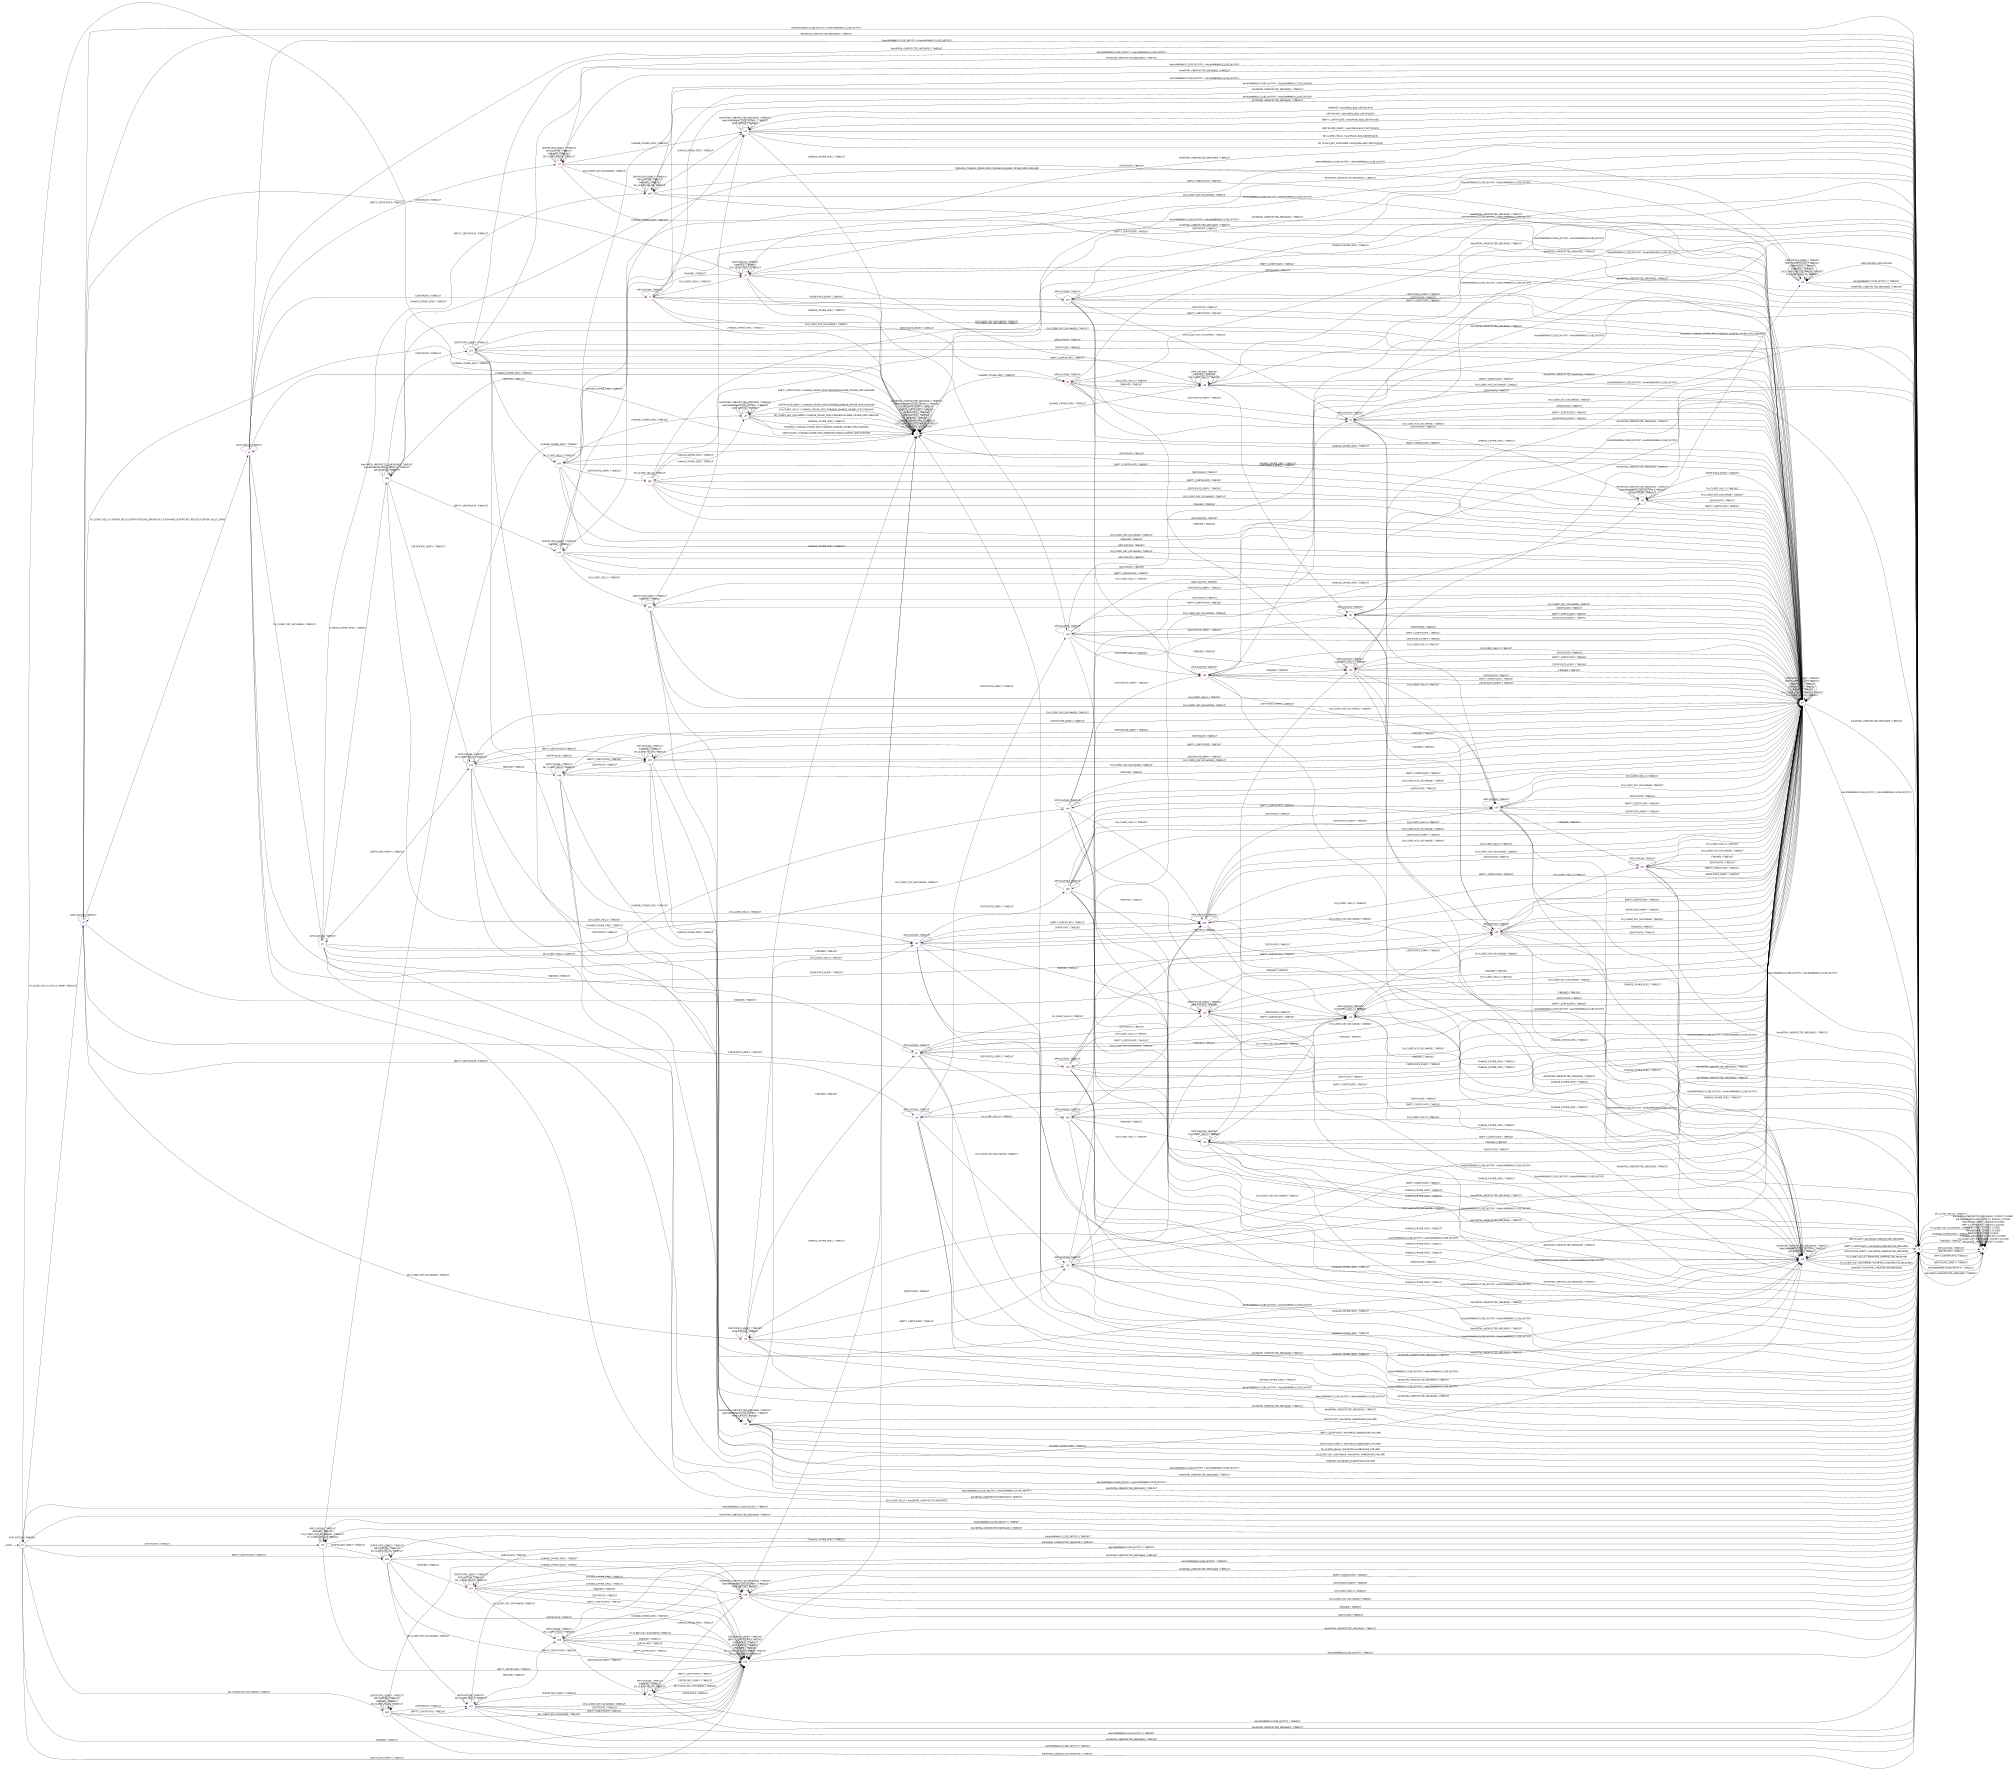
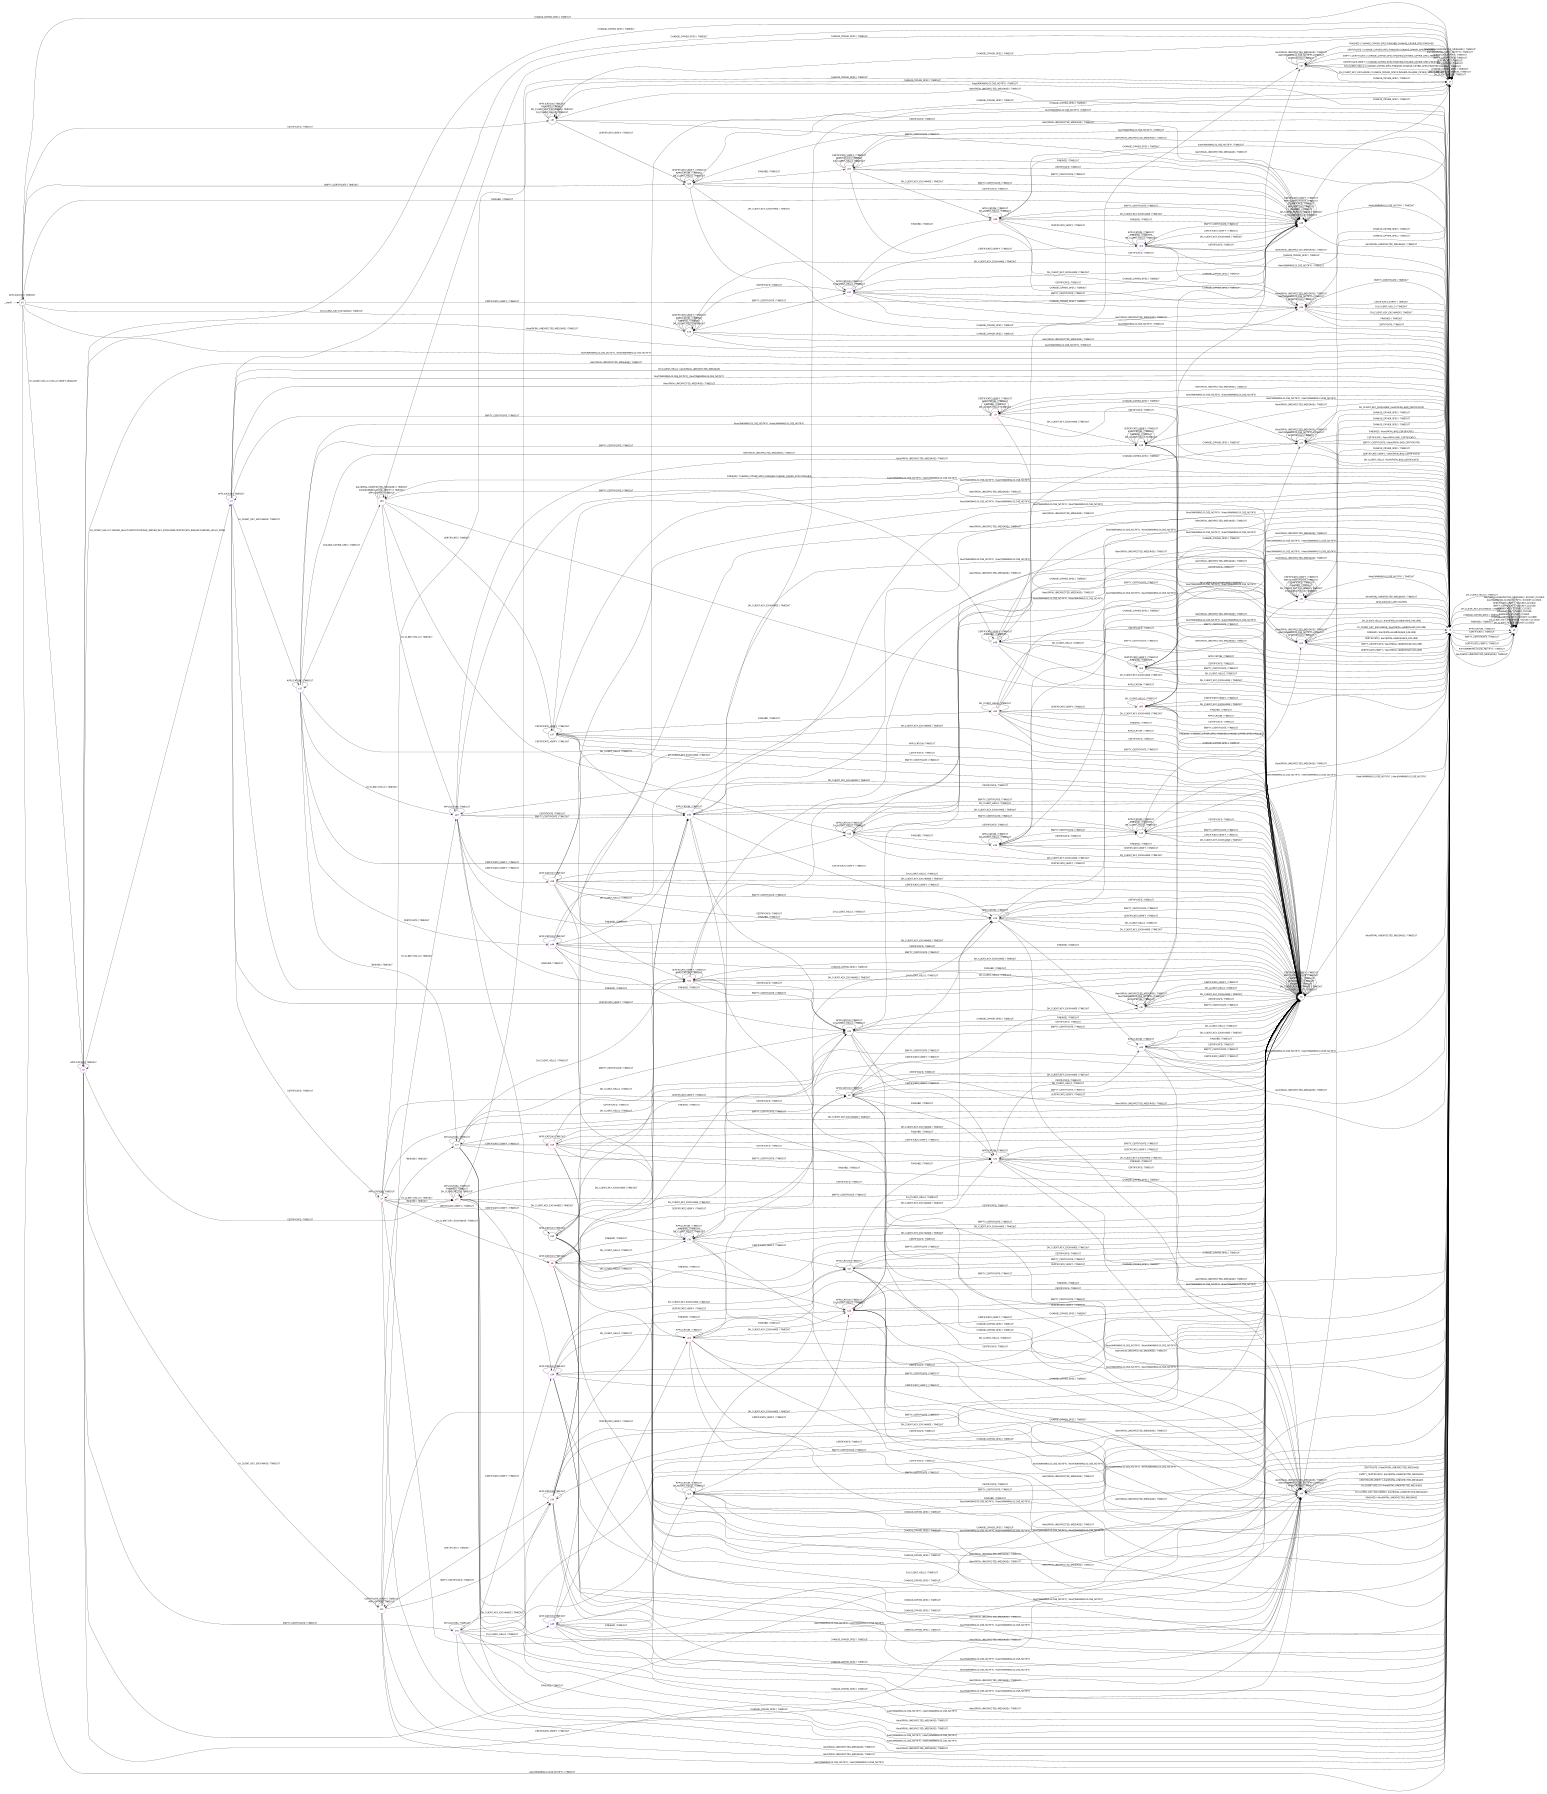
(980, 380) -> (652, 322)
